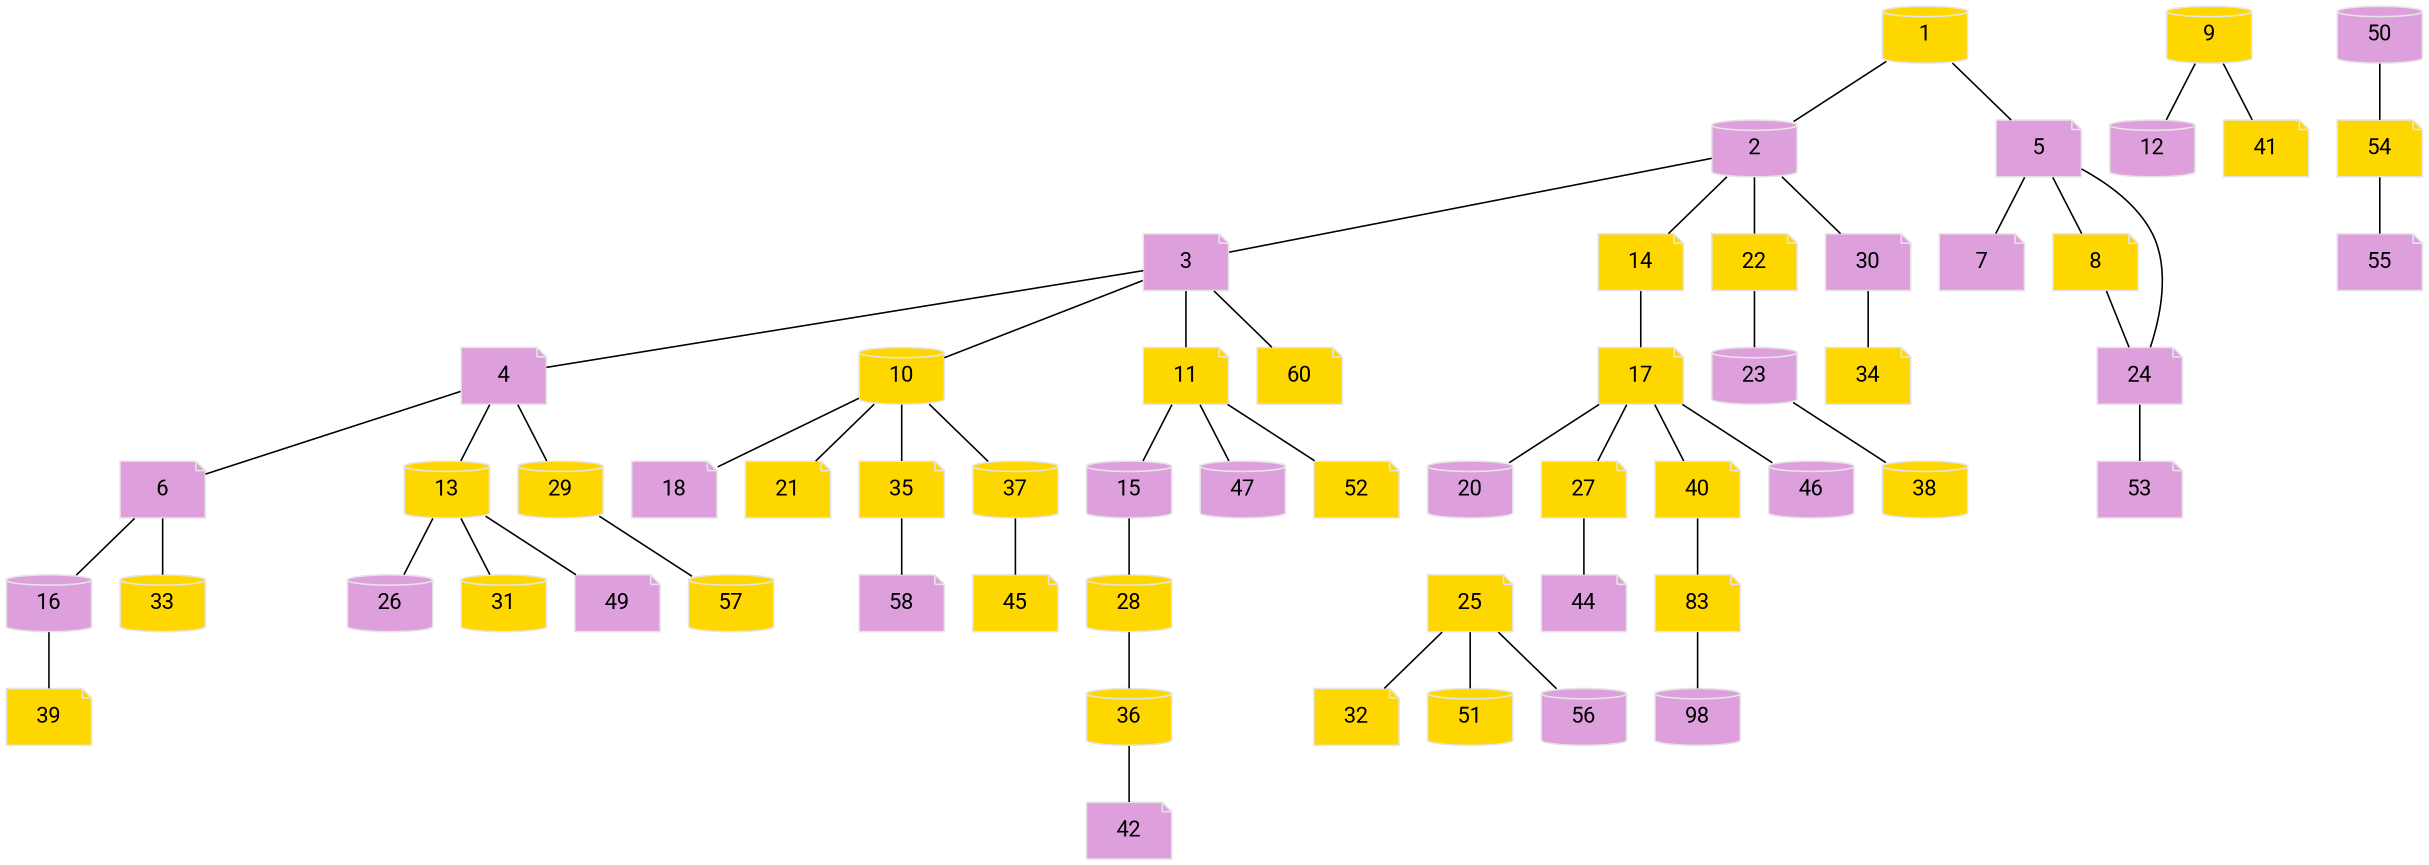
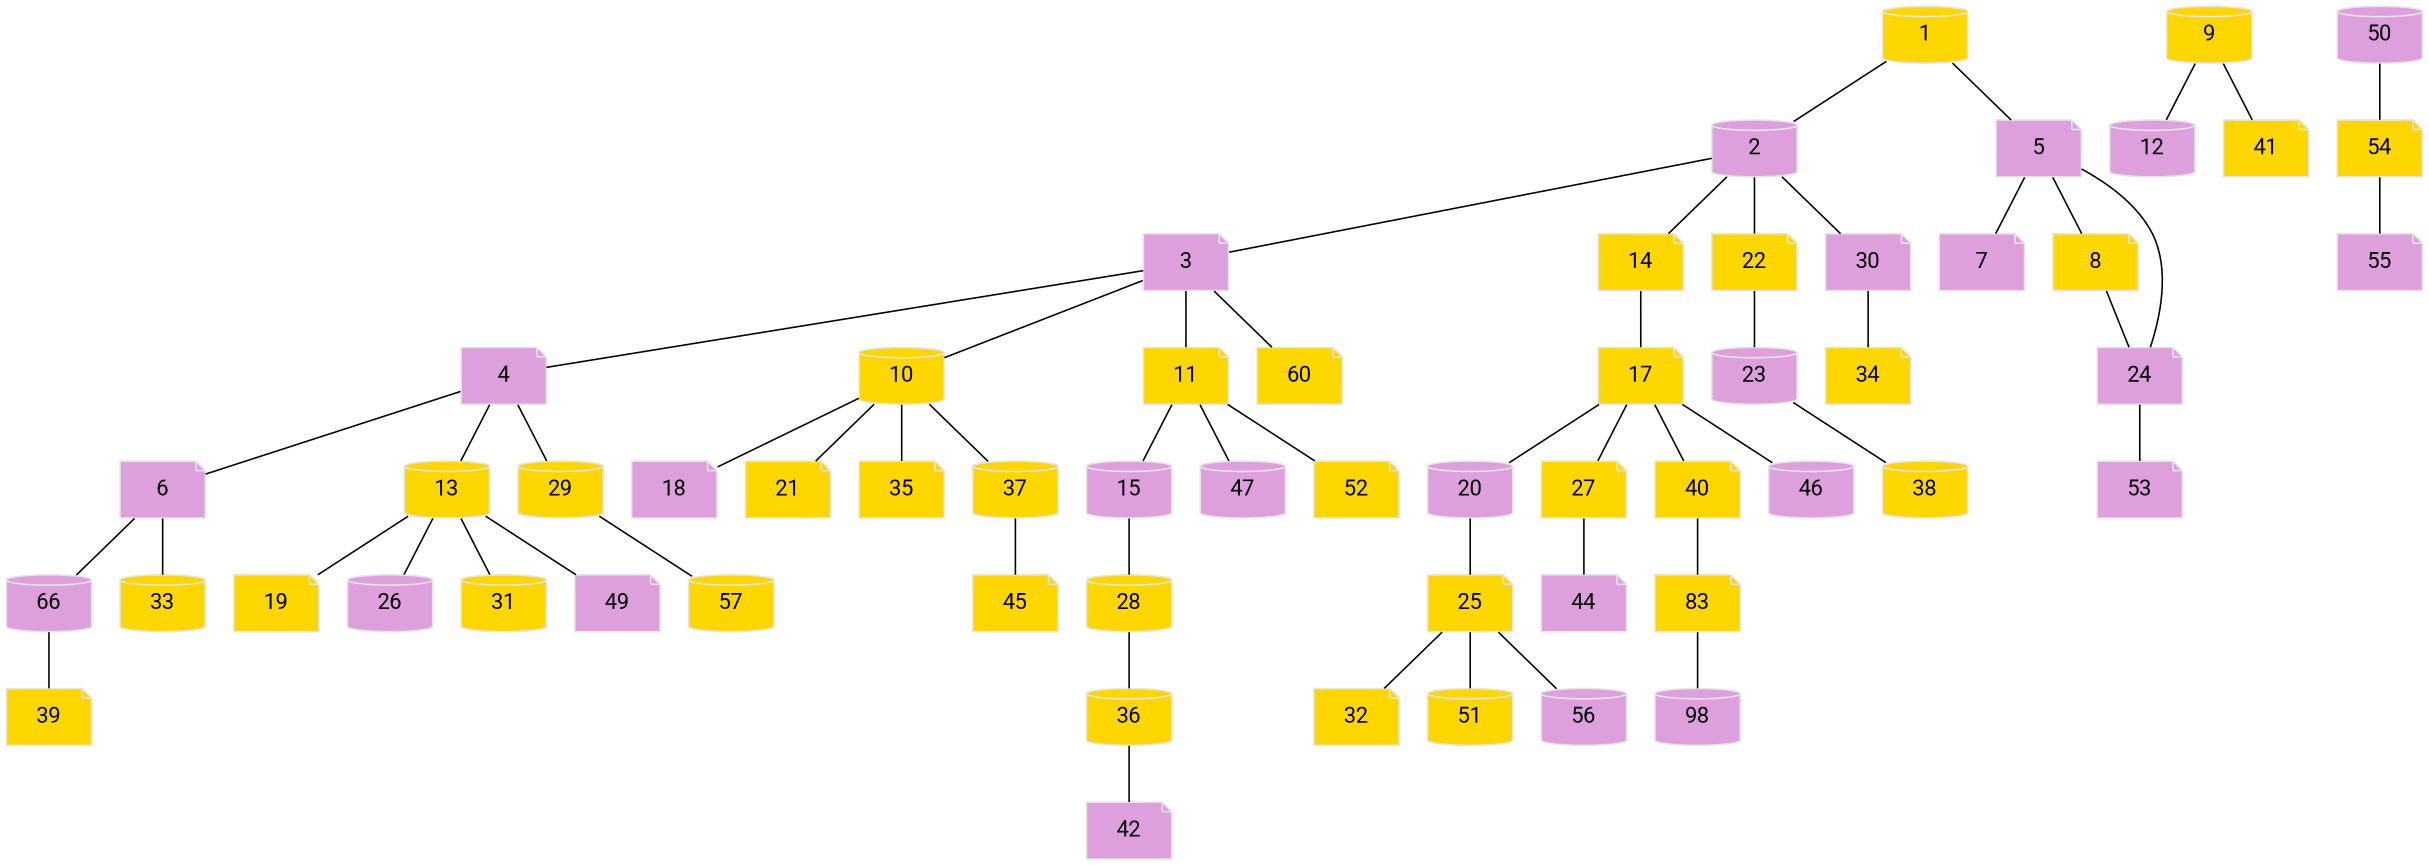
none -> (1470, 547)
(49, 603) -> (49, 603)
none -> (276, 603)
(902, 603) -> none
